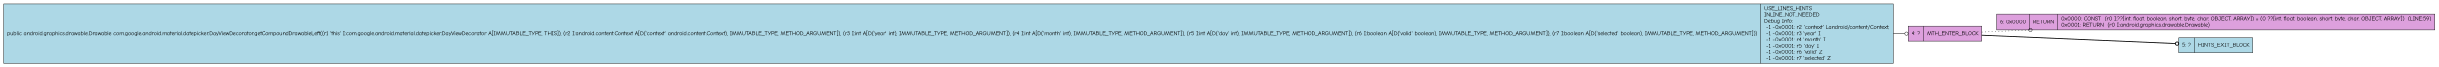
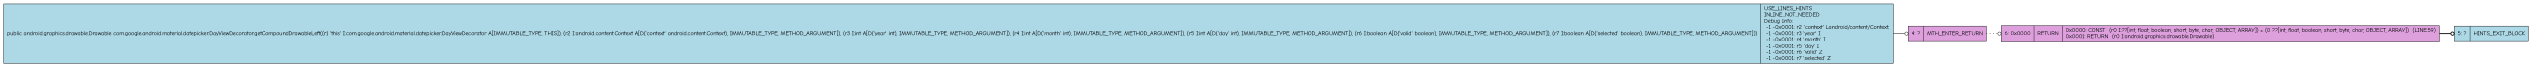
(1953, 33) -> (1955, 33)
(2079, 39) -> (2445, 34)
